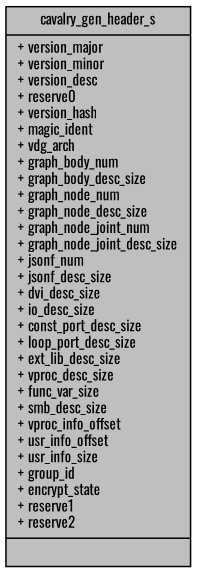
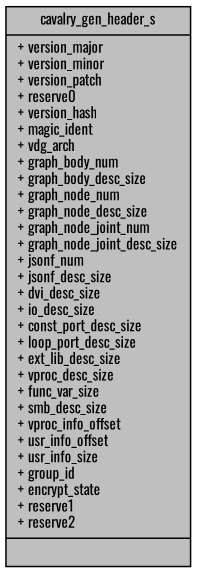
(58, 81) -> (60, 81)
